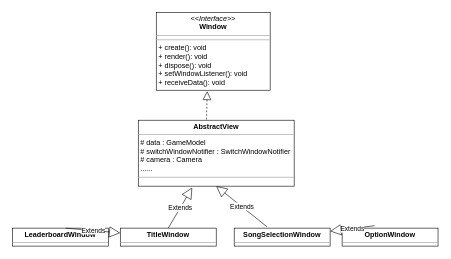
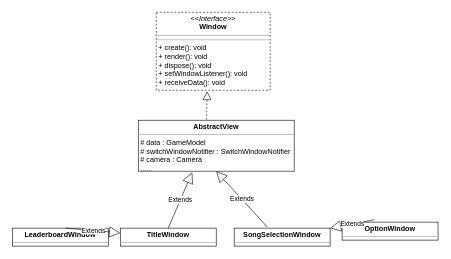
(213, 51) -> (213, 51)
(216, 153) -> (216, 146)
(390, 237) -> (390, 231)
(145, 241) -> (150, 241)
(270, 241) -> (270, 241)
